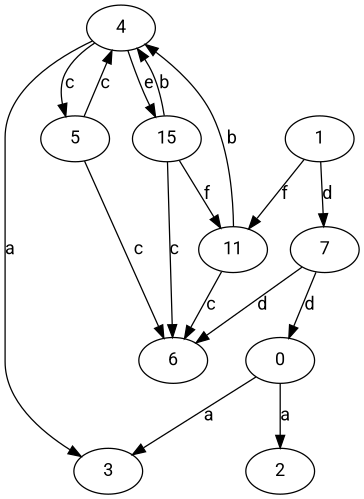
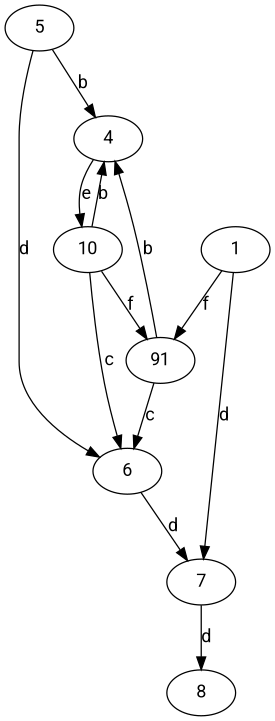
(68, 68) -> none
(106, 83) -> (83, 83)
(167, 139) -> (88, 250)
(139, 250) -> (25, 250)
(233, 250) -> (160, 360)
(254, 301) -> (161, 521)
(280, 360) -> (201, 693)
(108, 471) -> none
(280, 471) -> none
